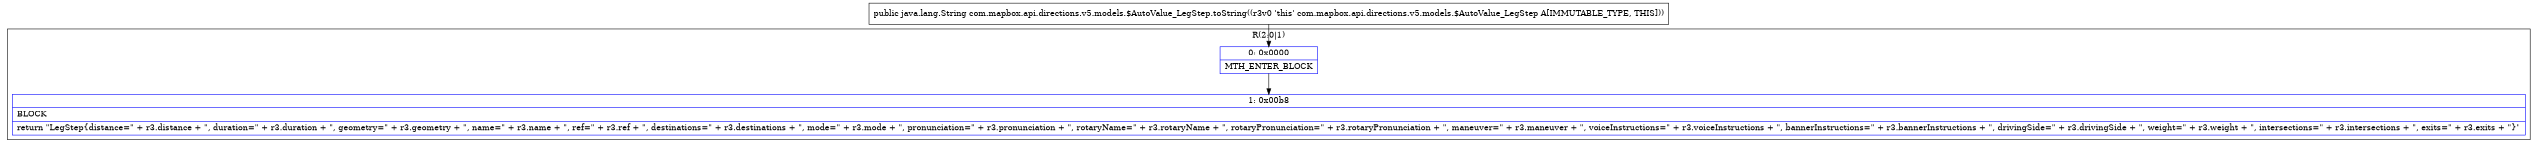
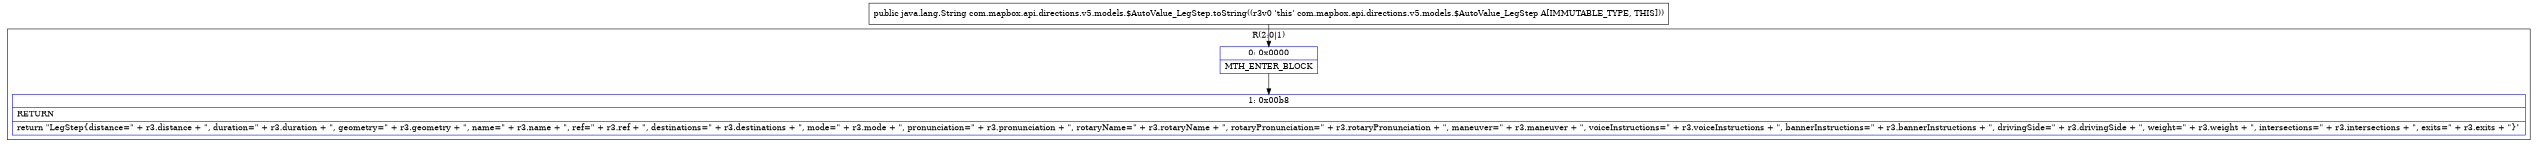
(32, 114) -> (36, 114)
